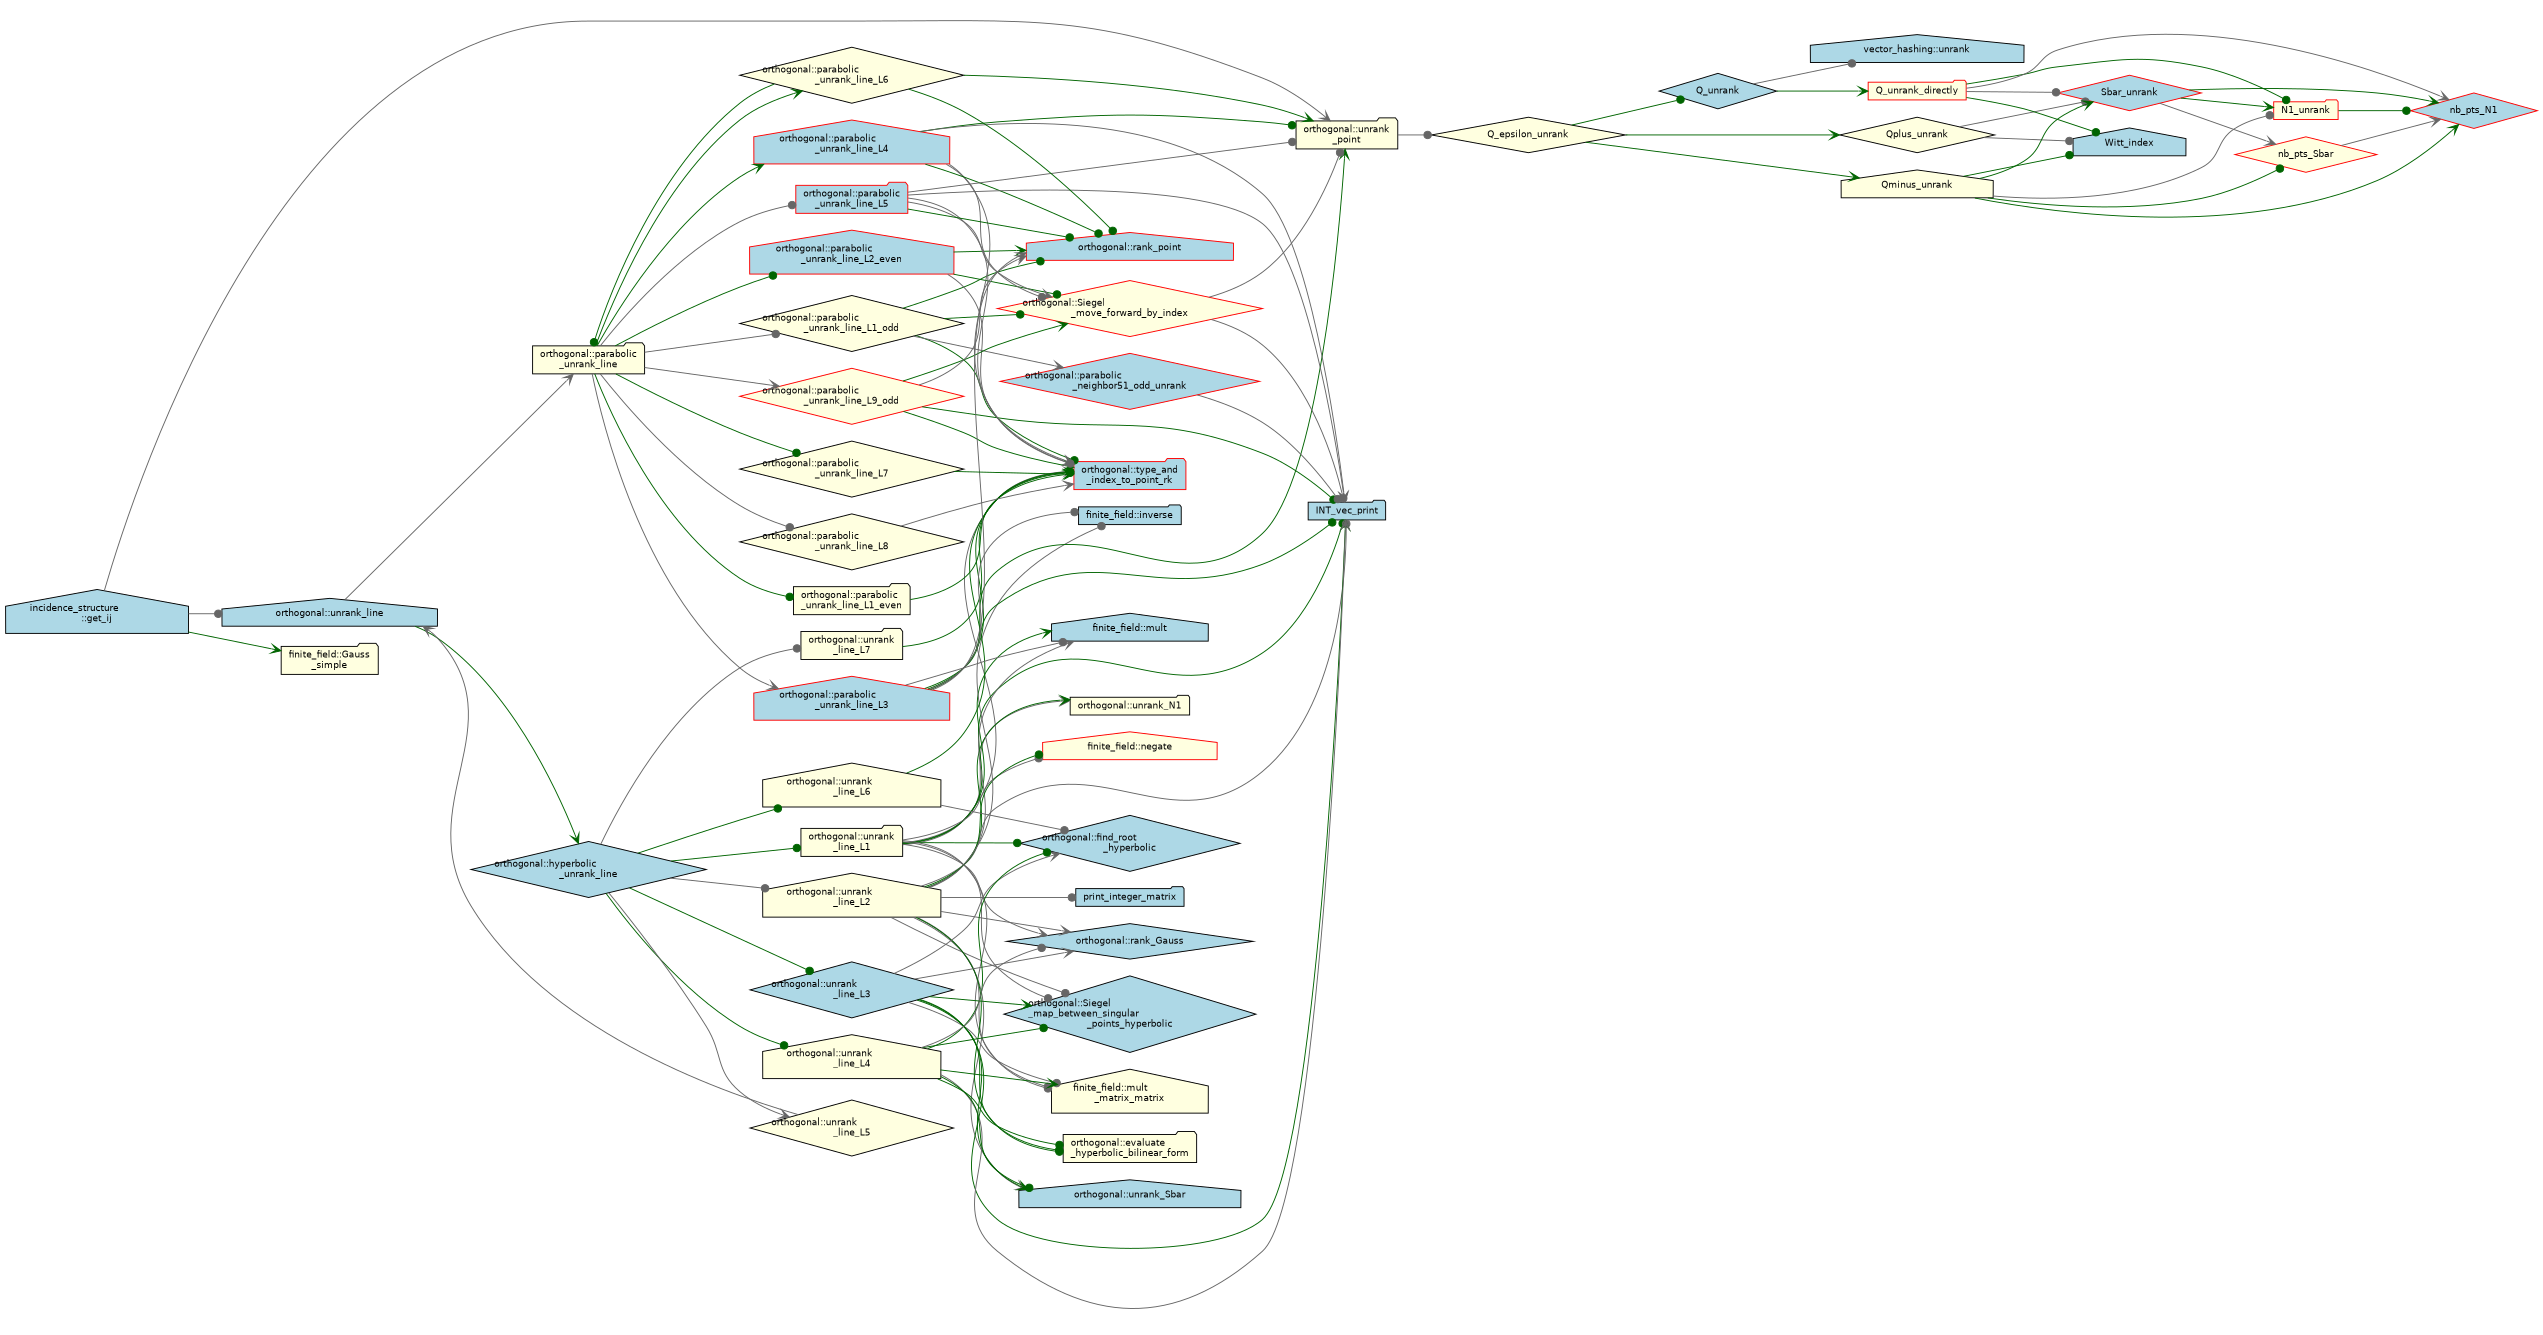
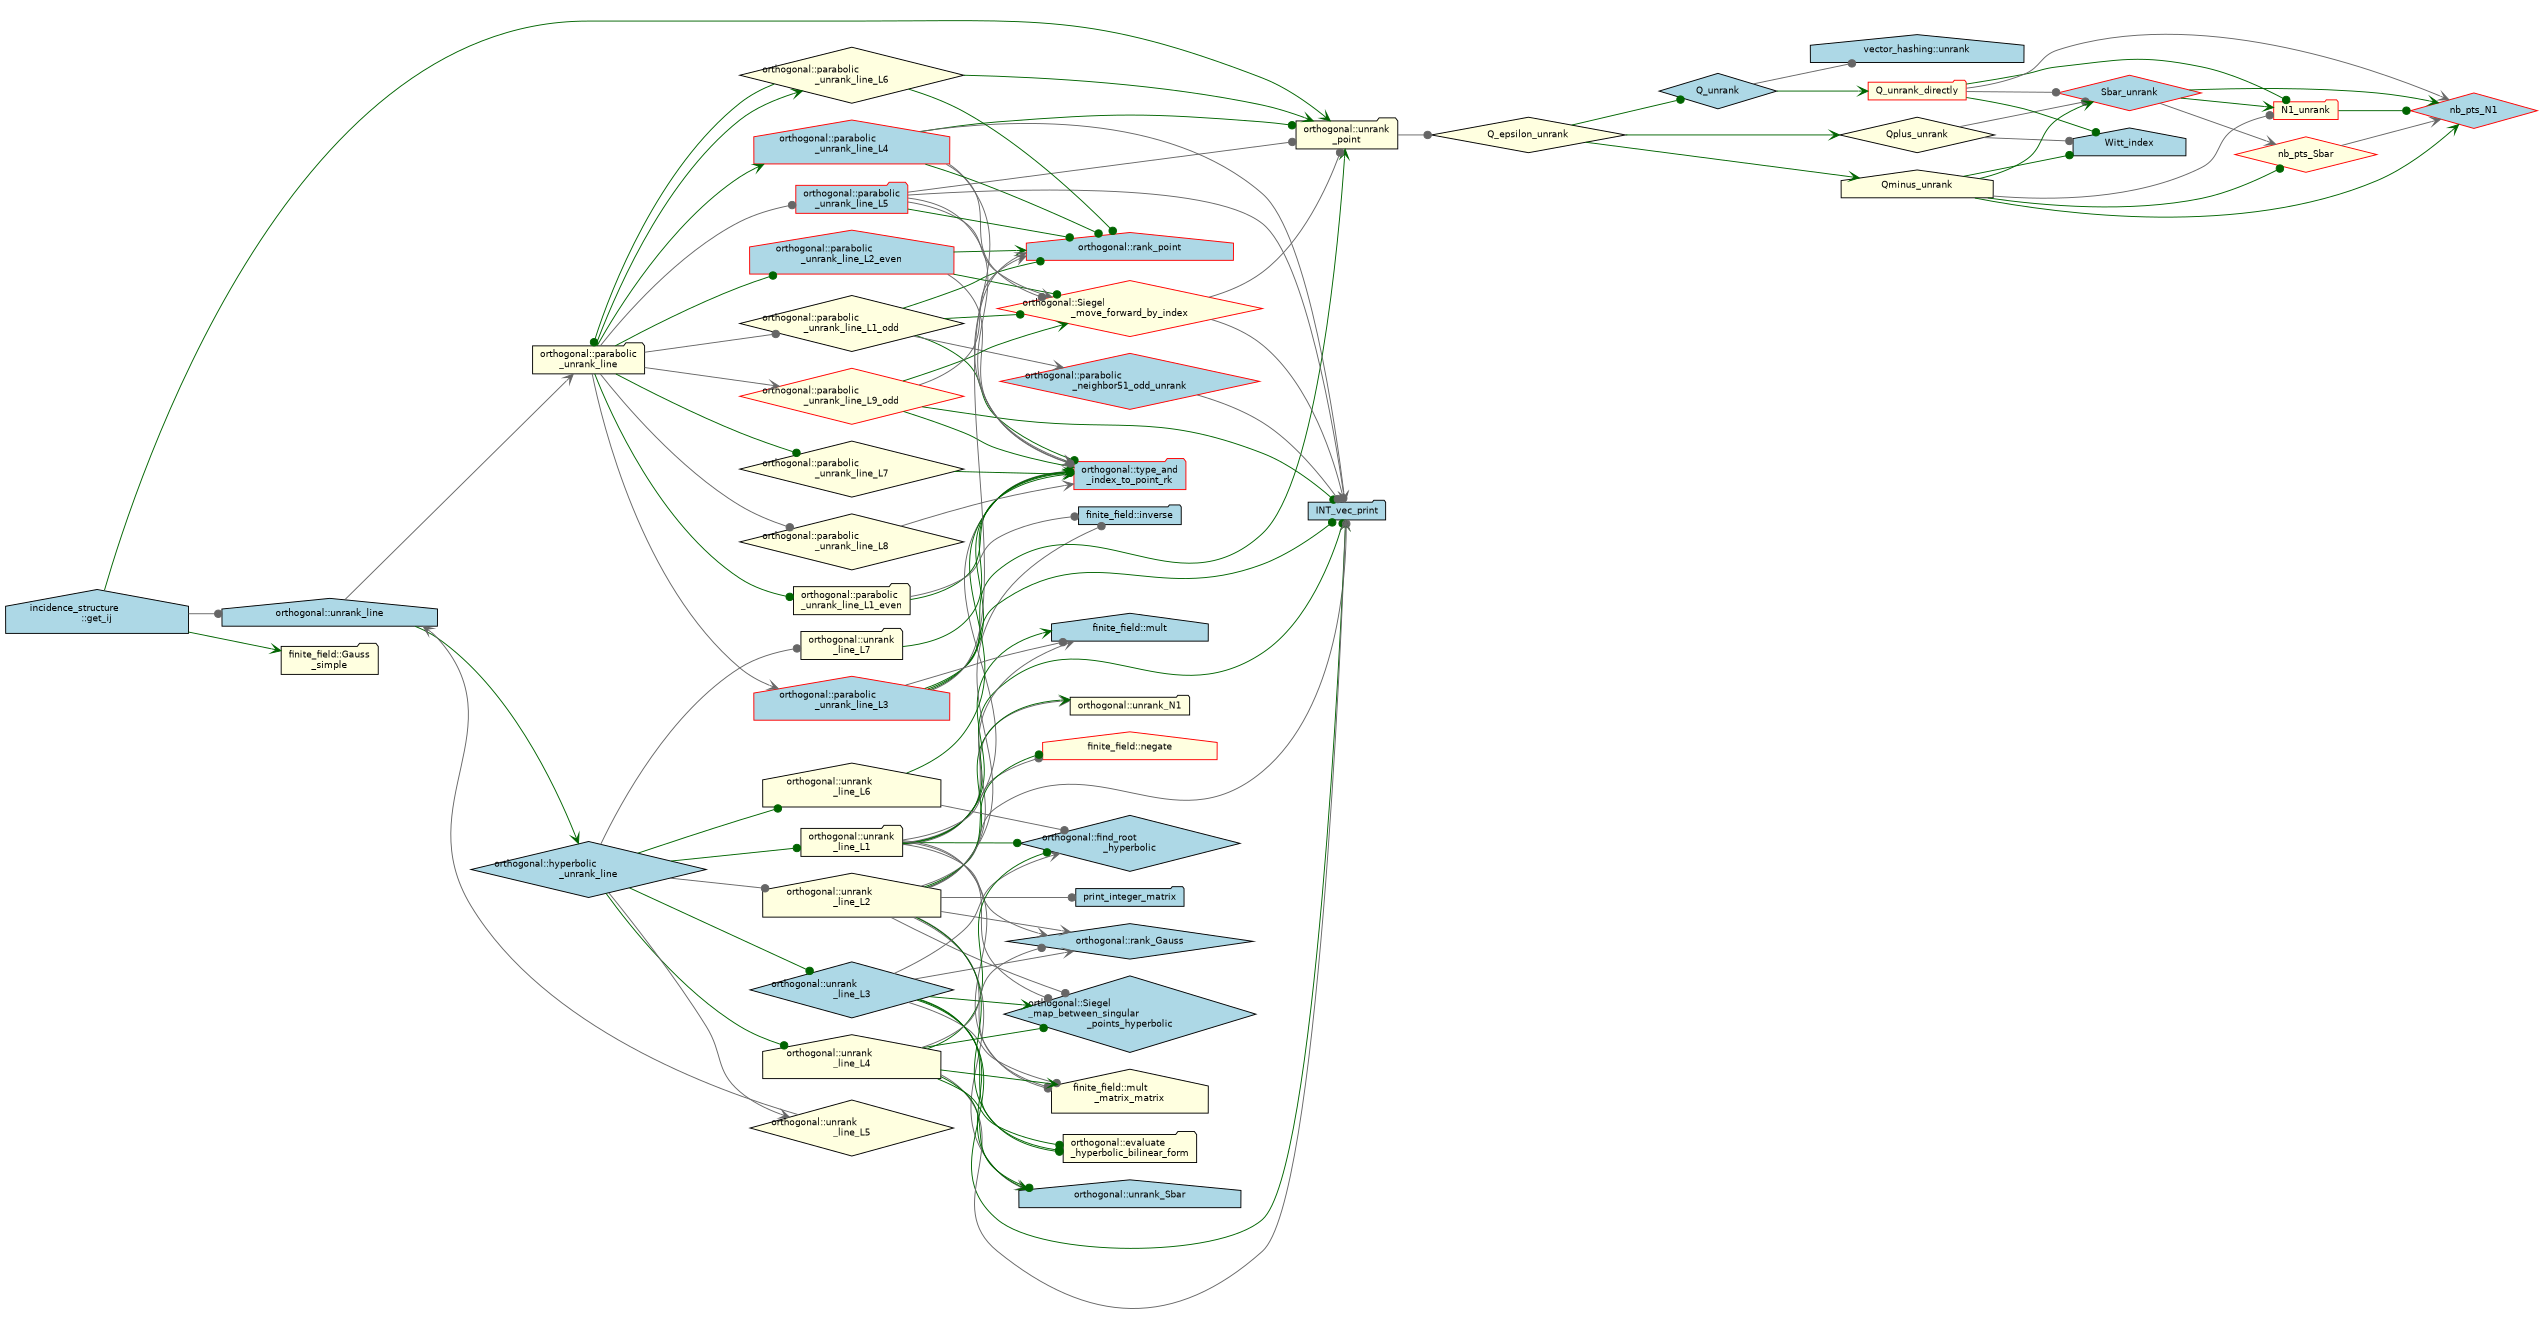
(568, 25) -> (568, 25)
(990, 547) -> (991, 542)
